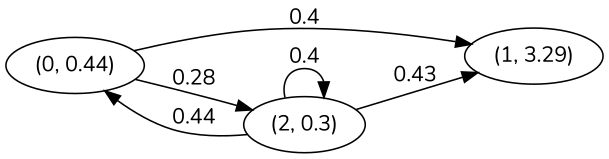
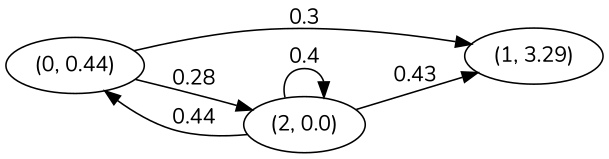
(304, 18) -> (304, 18)
(304, 125) -> (304, 125)
